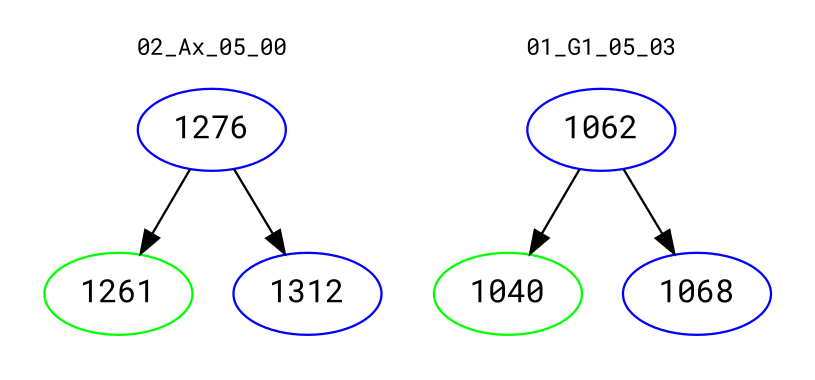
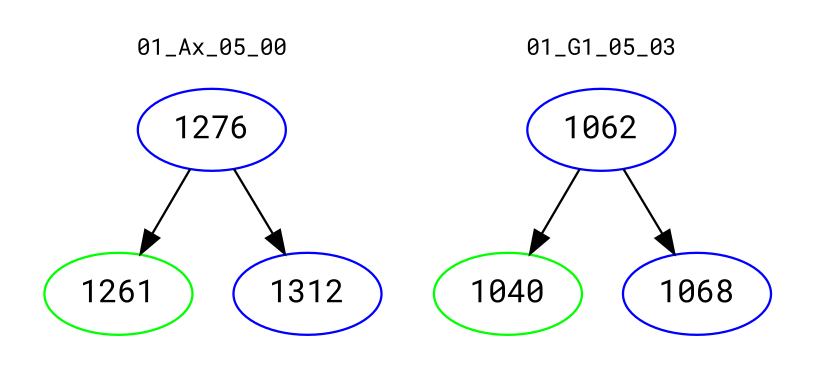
(213, 49) -> (213, 49)
